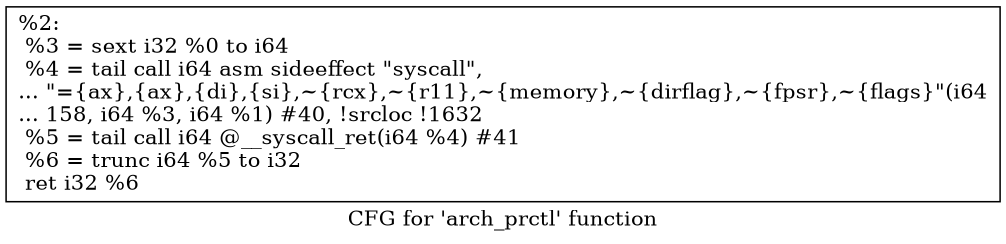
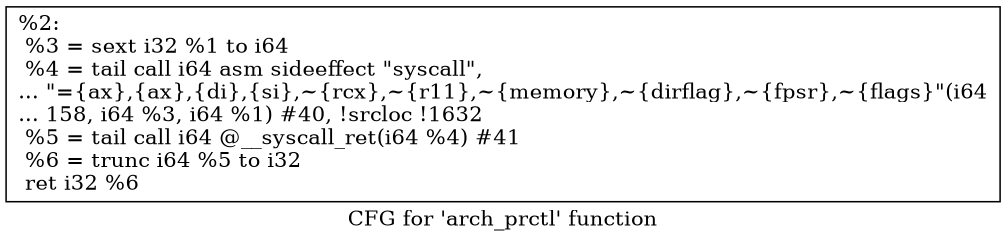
(154, 46) -> (154, 46)
